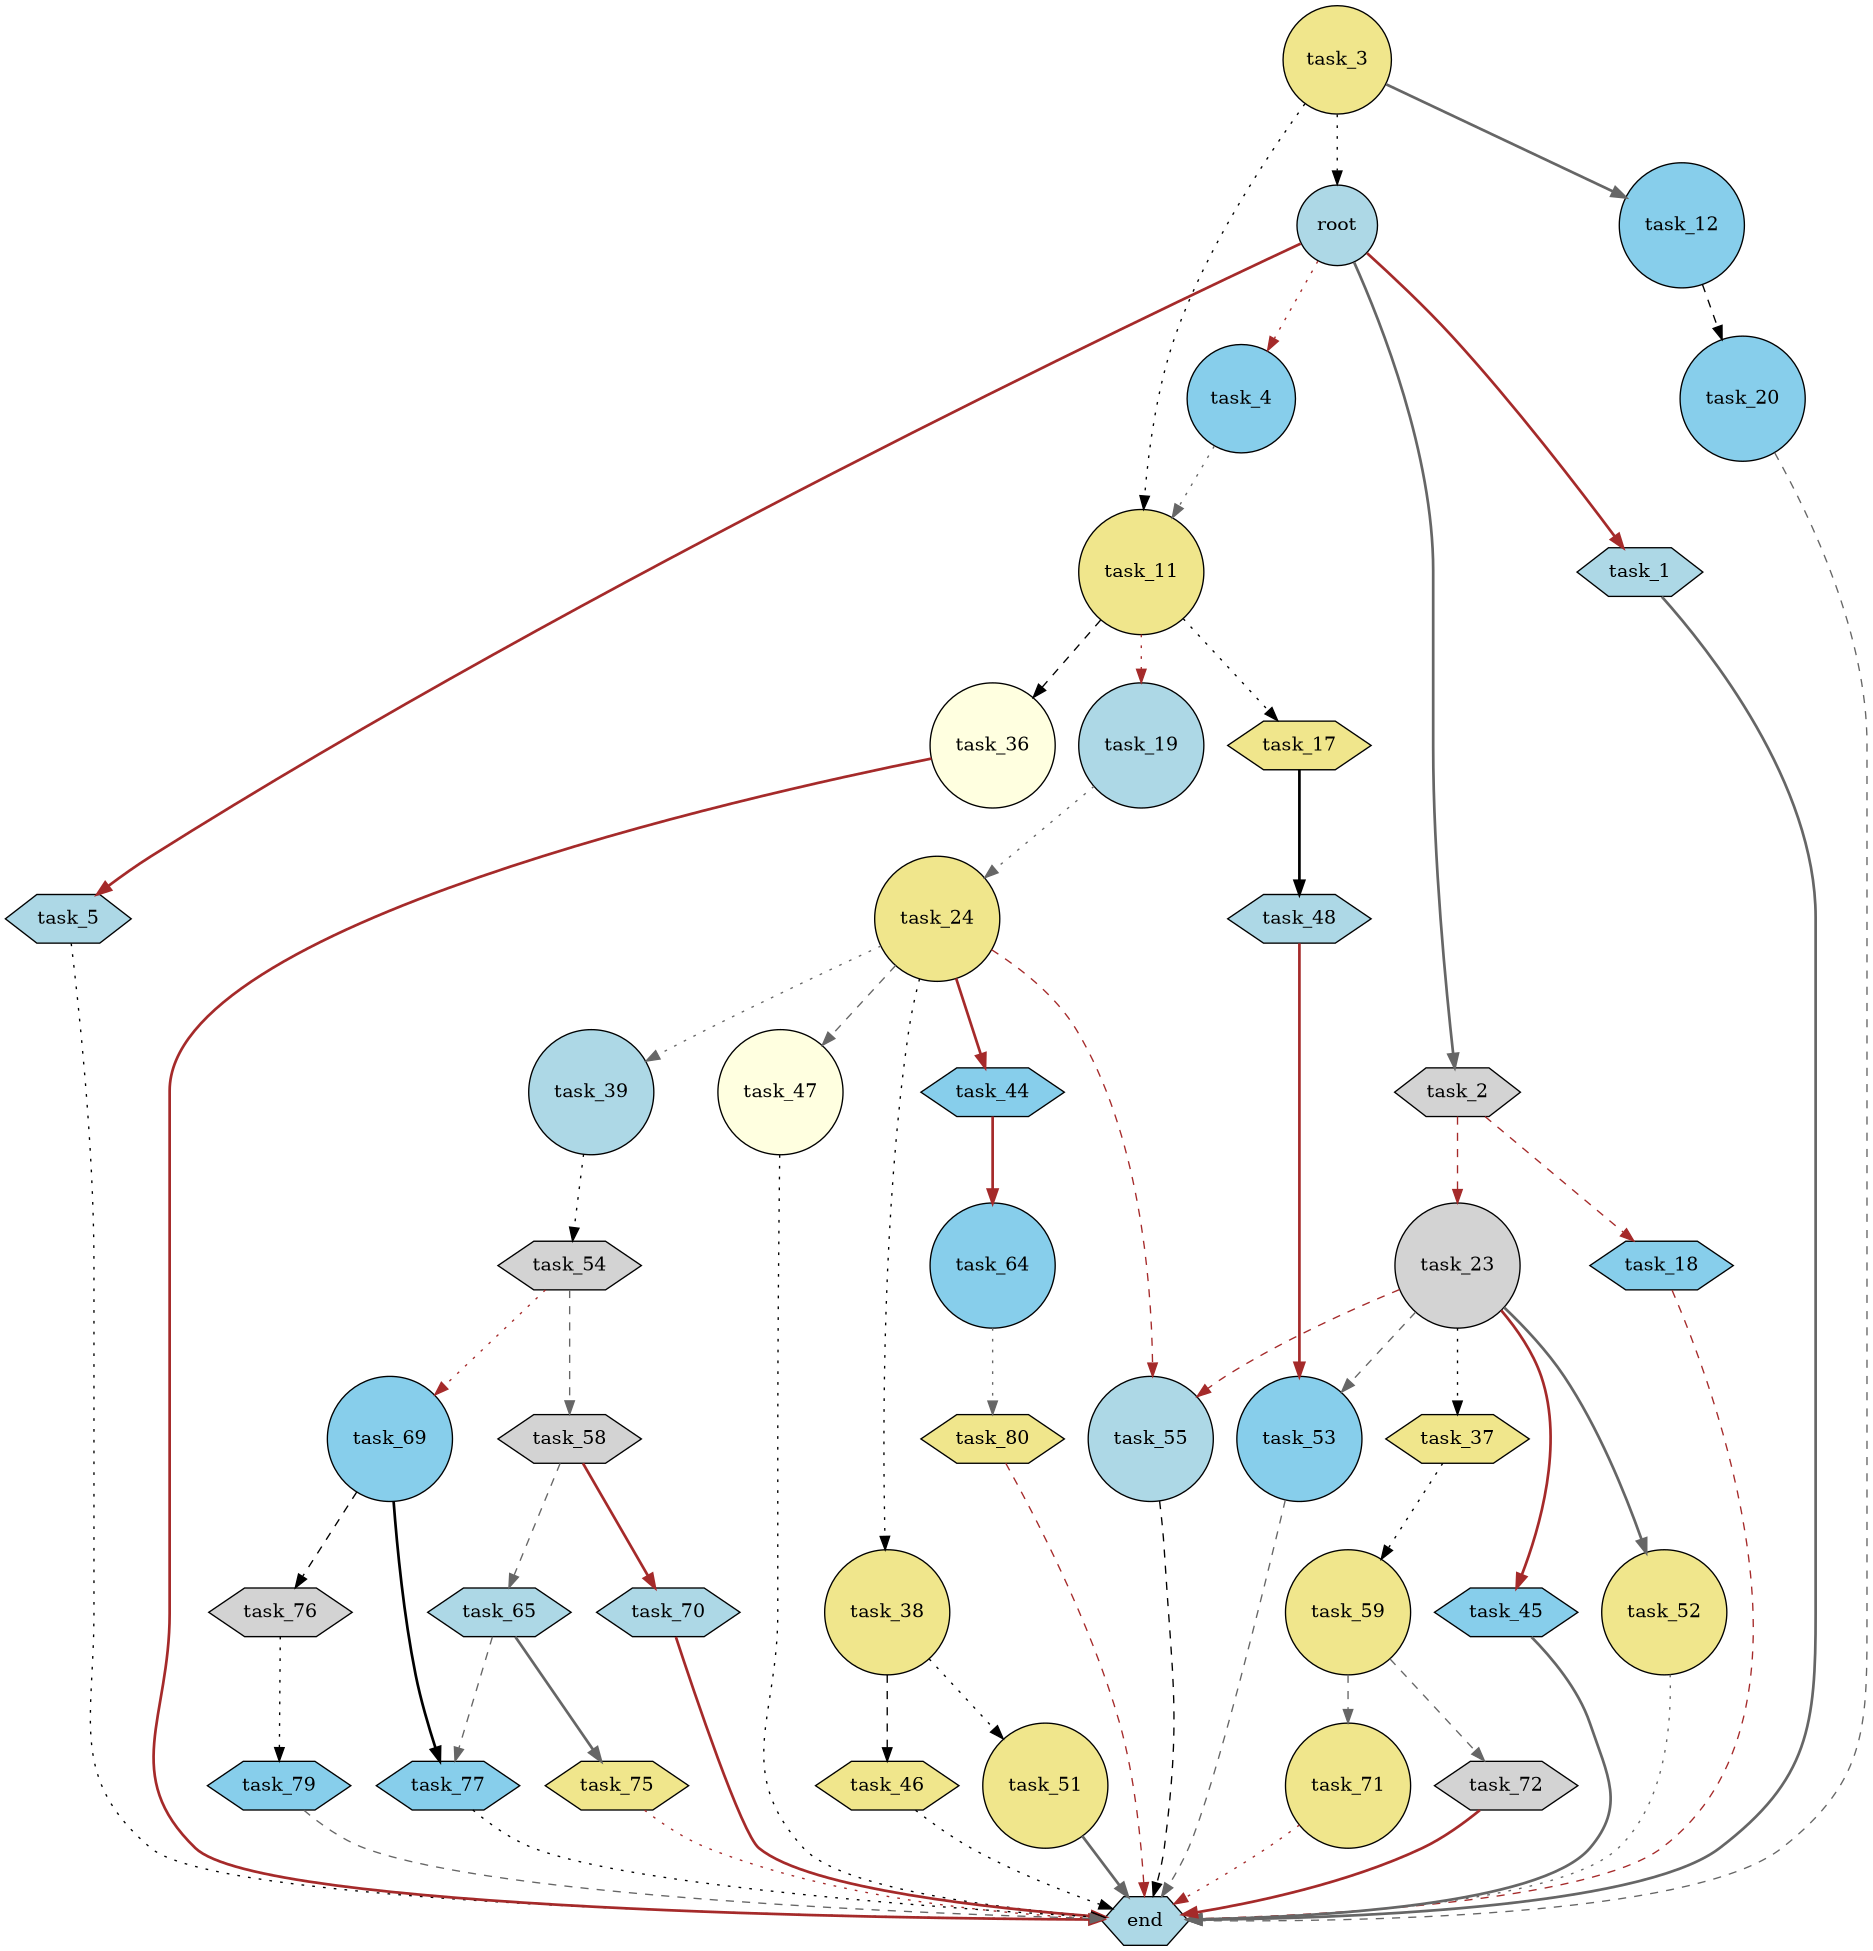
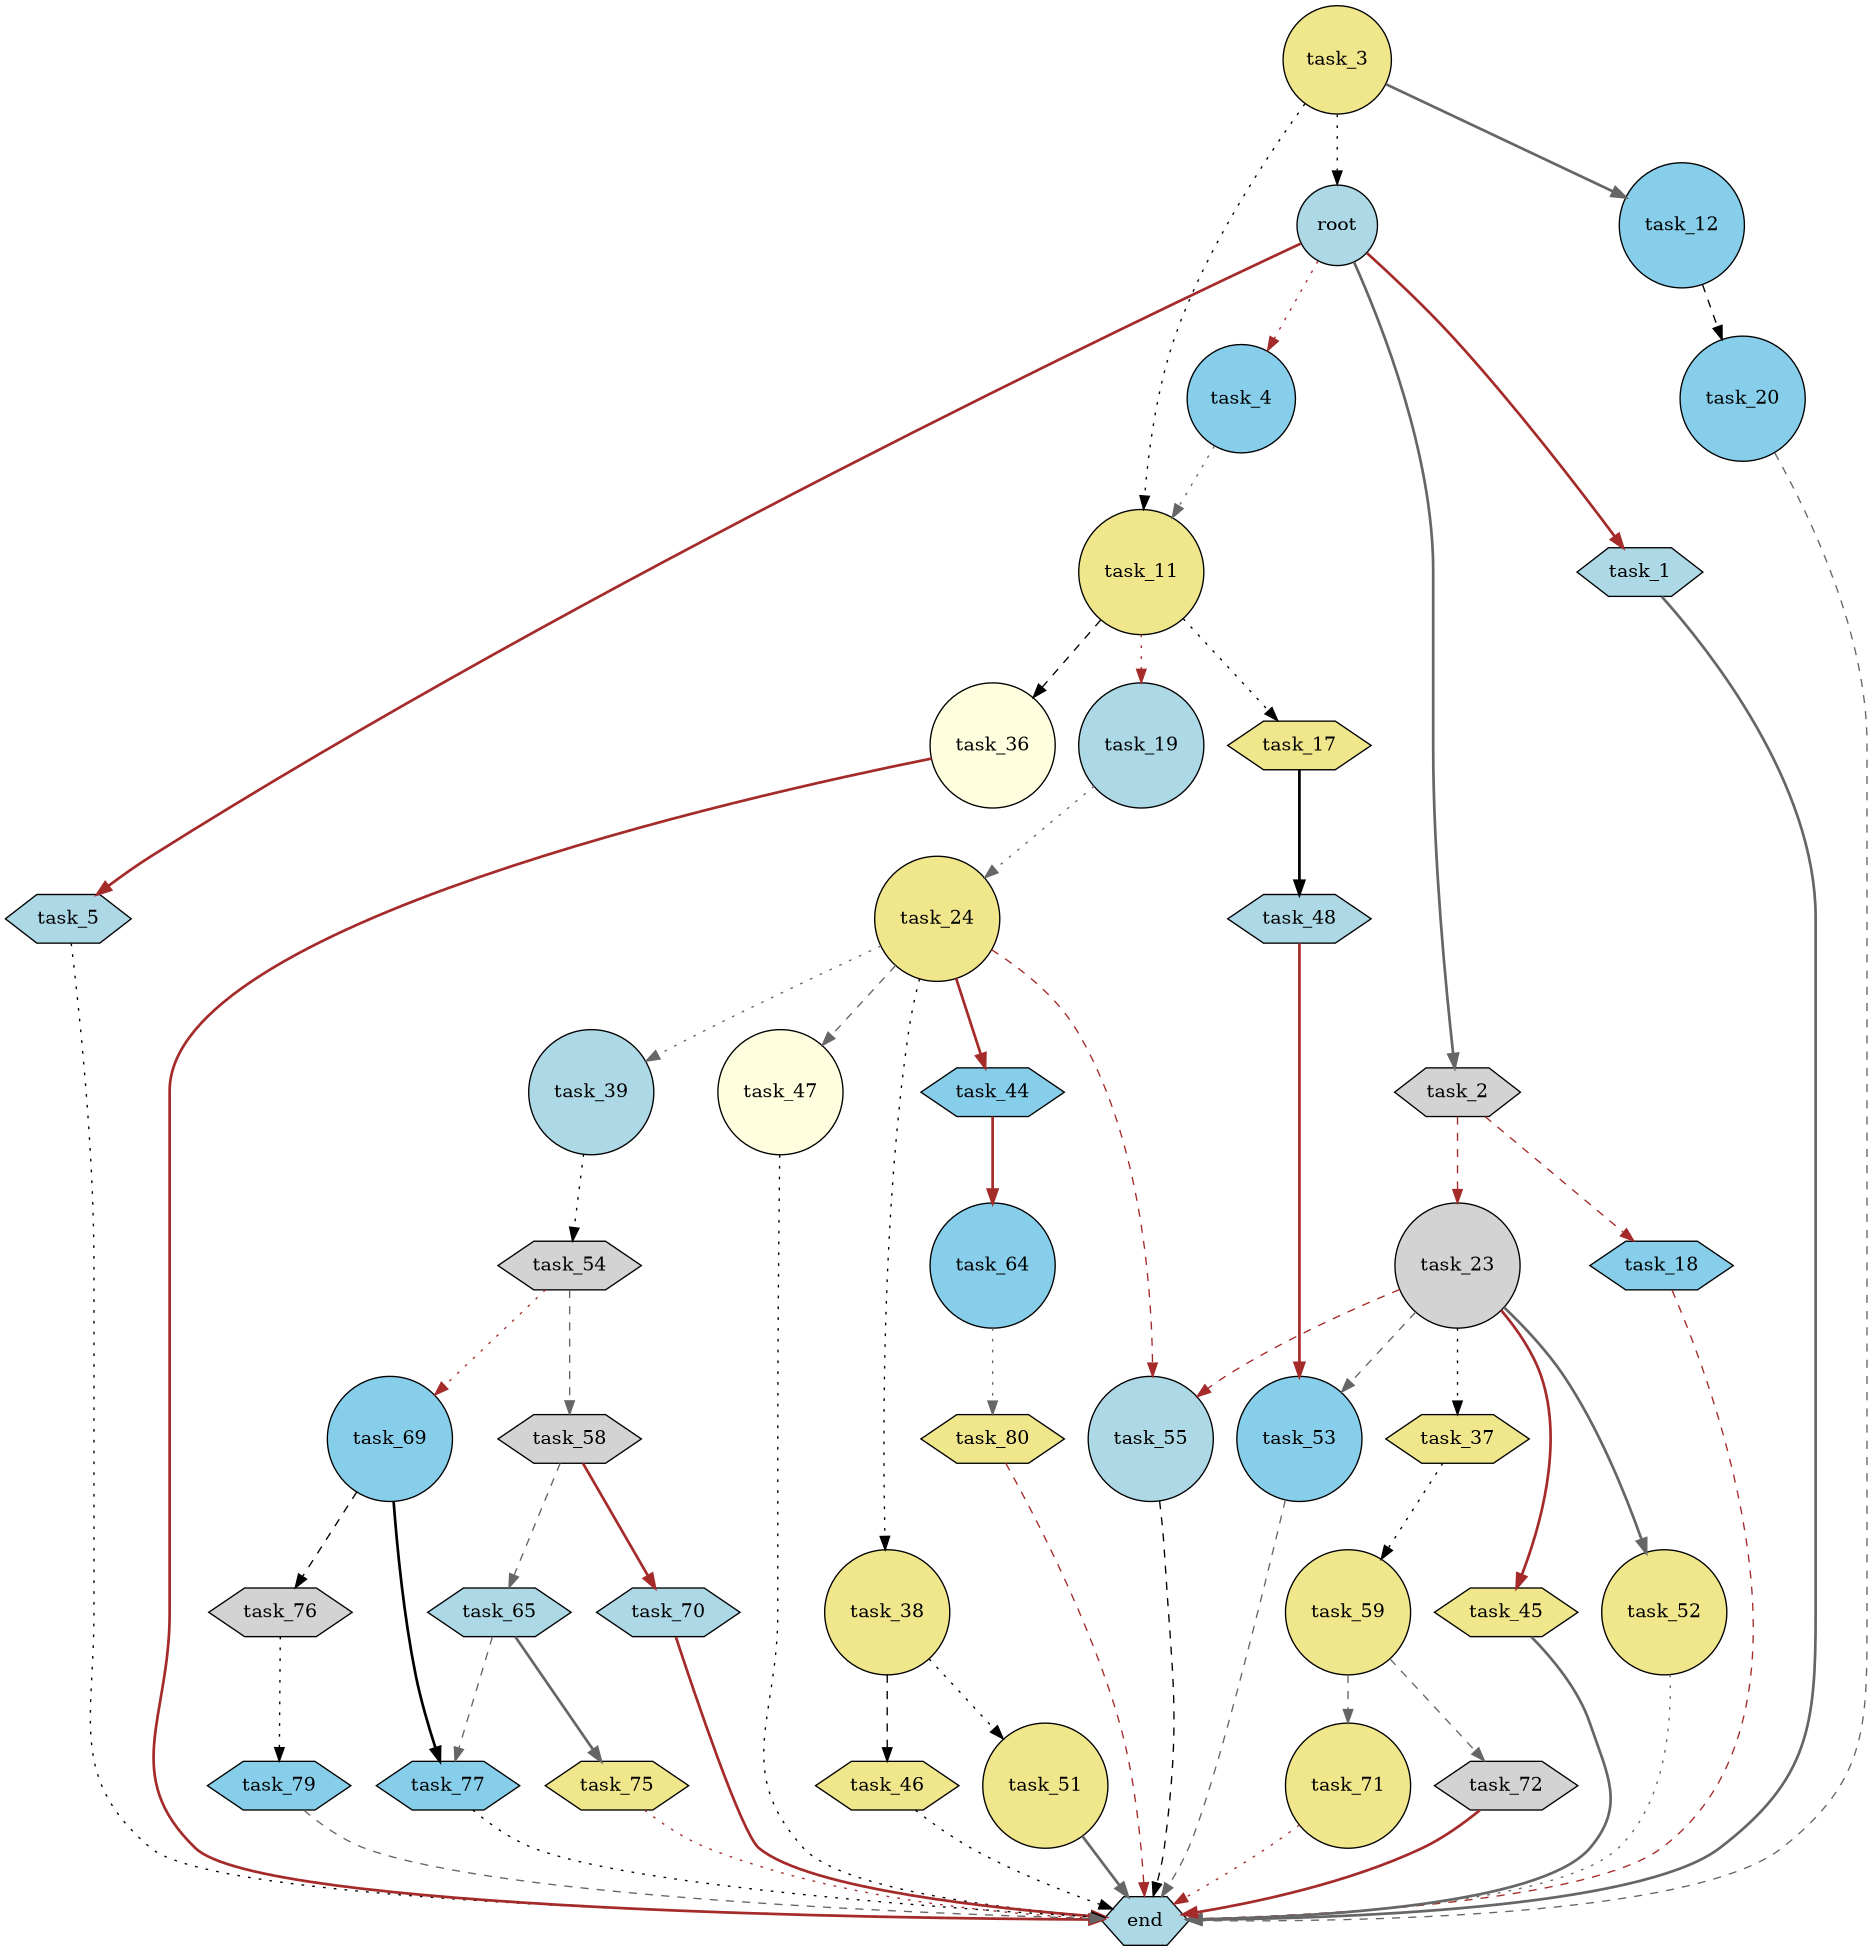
(1506, 1612) -> (1506, 1612)
